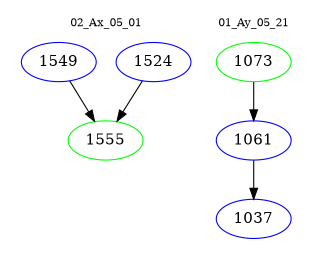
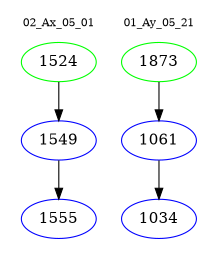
(154, 62) -> (59, 62)
(254, 62) -> (159, 62)
(133, 96) -> (59, 96)
(106, 140) -> (59, 219)
(254, 219) -> (159, 219)
